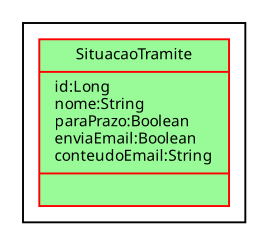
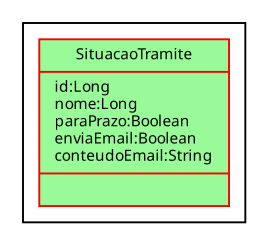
(101, 104) -> (97, 104)
